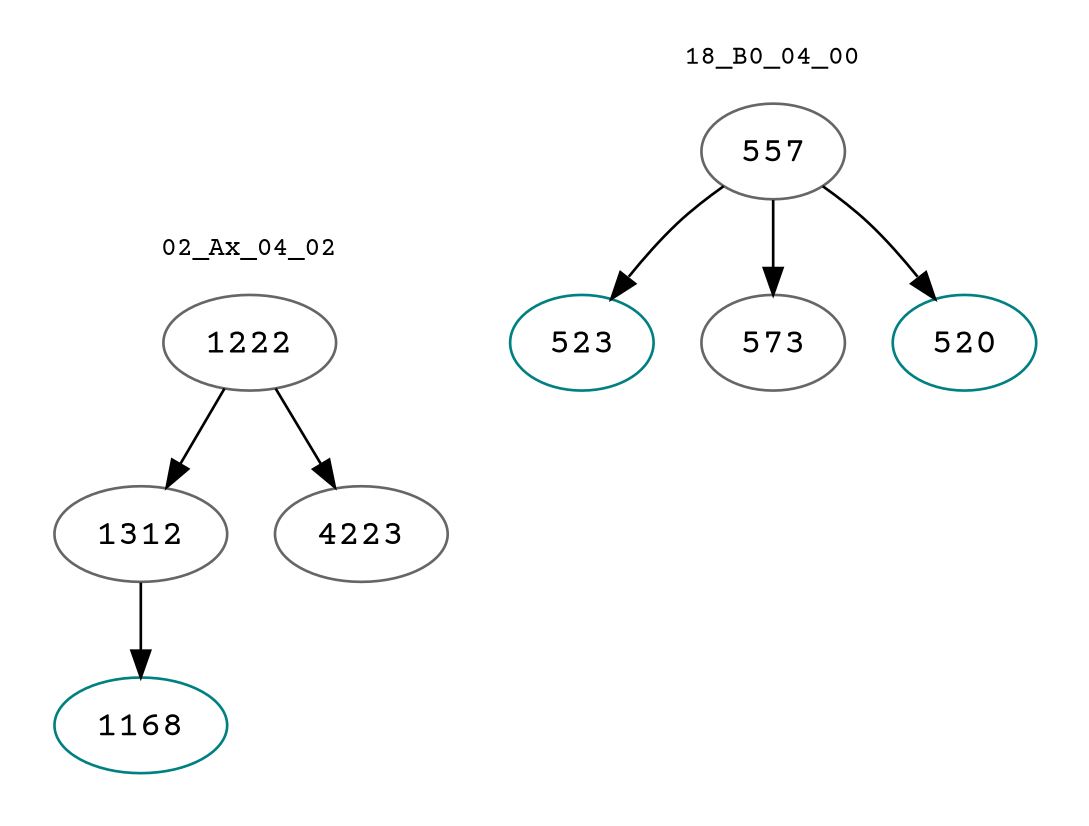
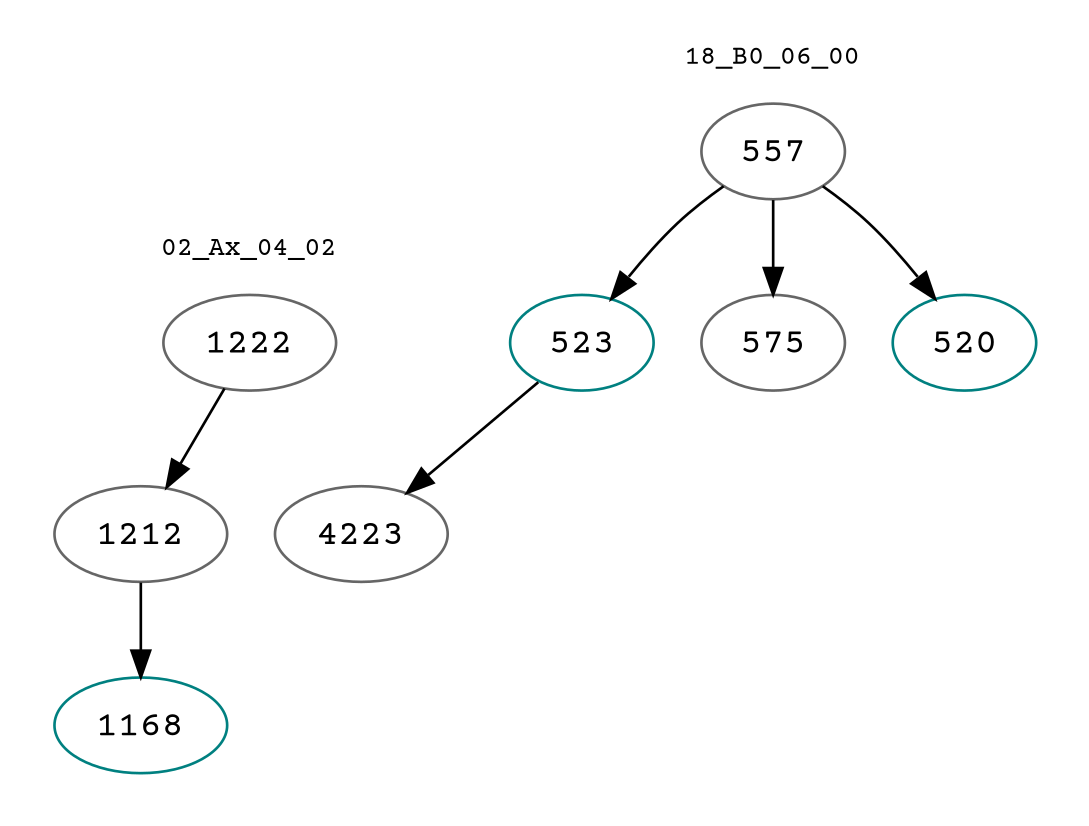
(773, 57) -> (773, 57)
(773, 343) -> (773, 343)
(298, 426) -> (483, 429)
(141, 534) -> (141, 534)
